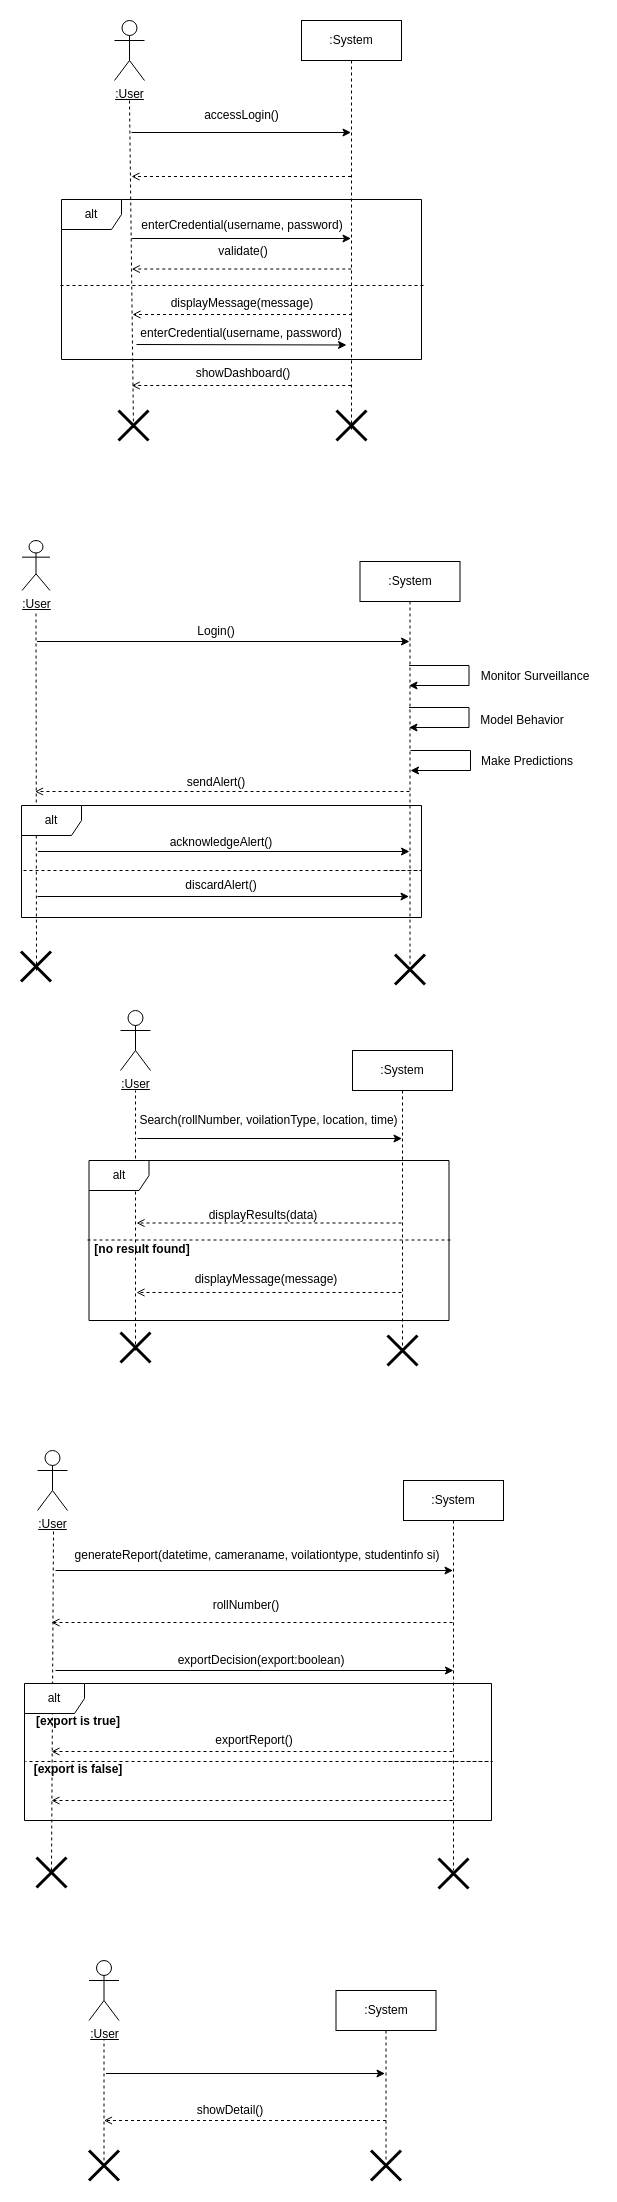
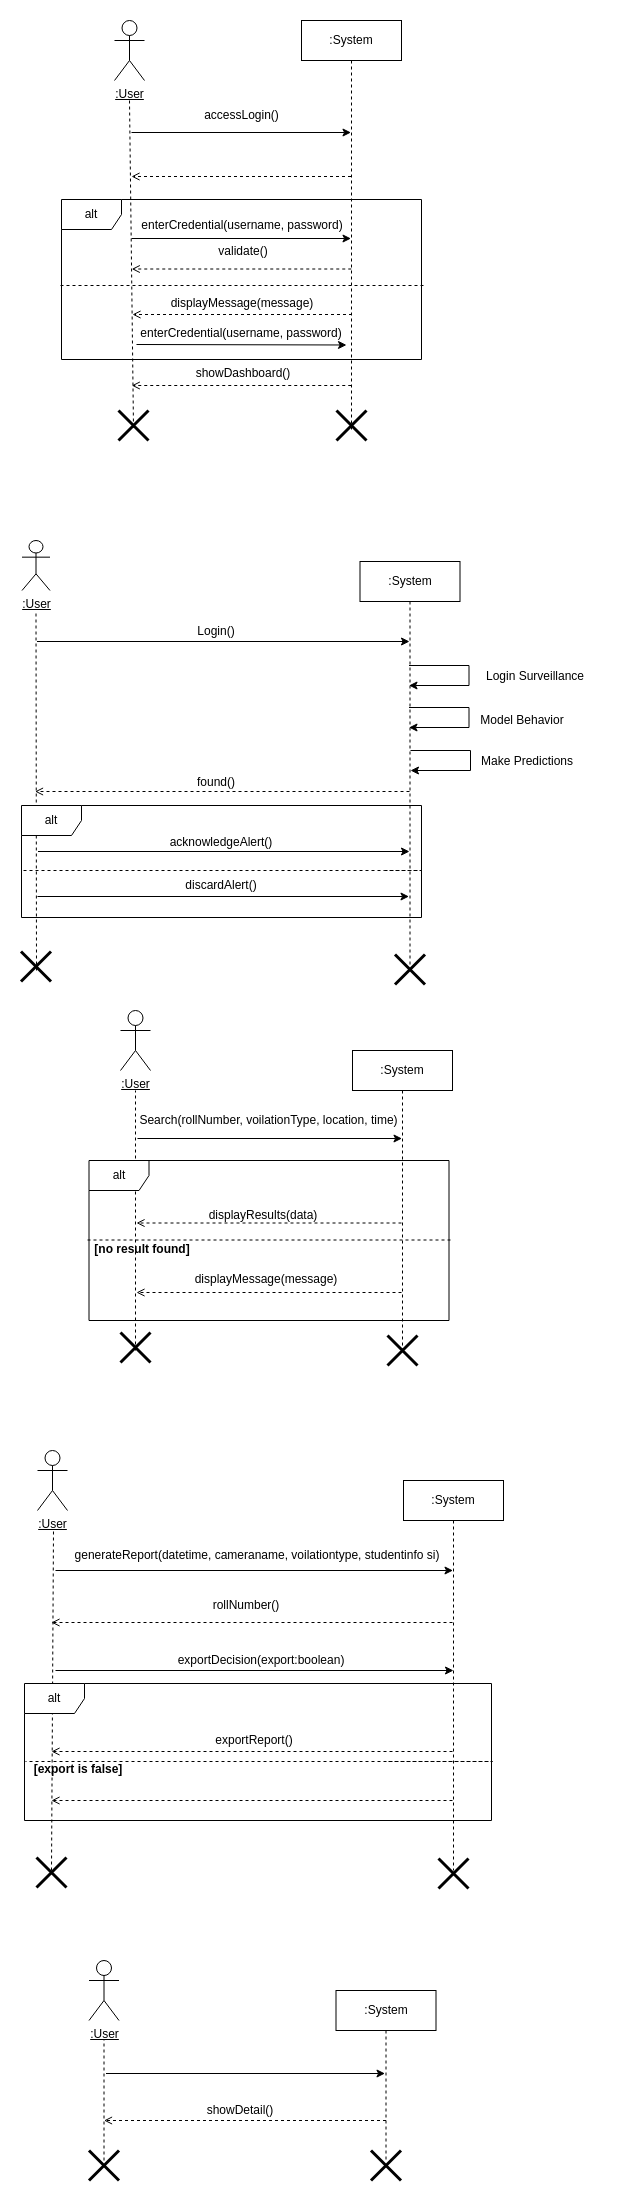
(536, 677) -> (536, 677)
(217, 783) -> (217, 783)
(79, 1722) -> none
(231, 2111) -> (241, 2111)
